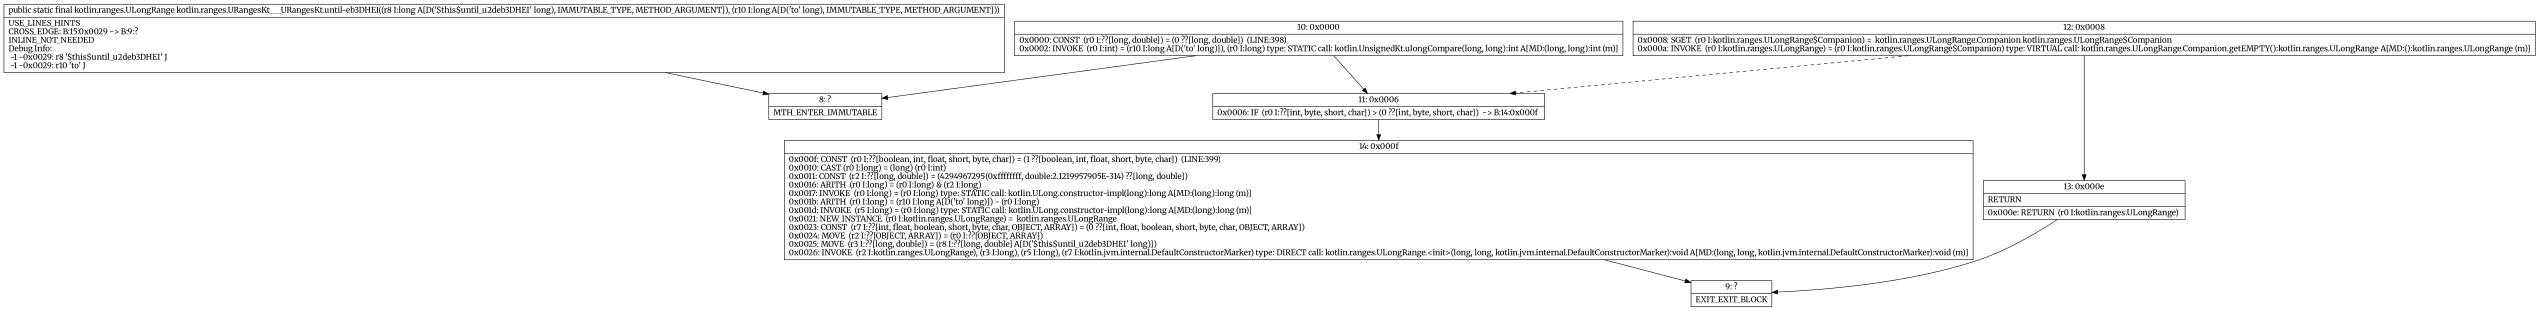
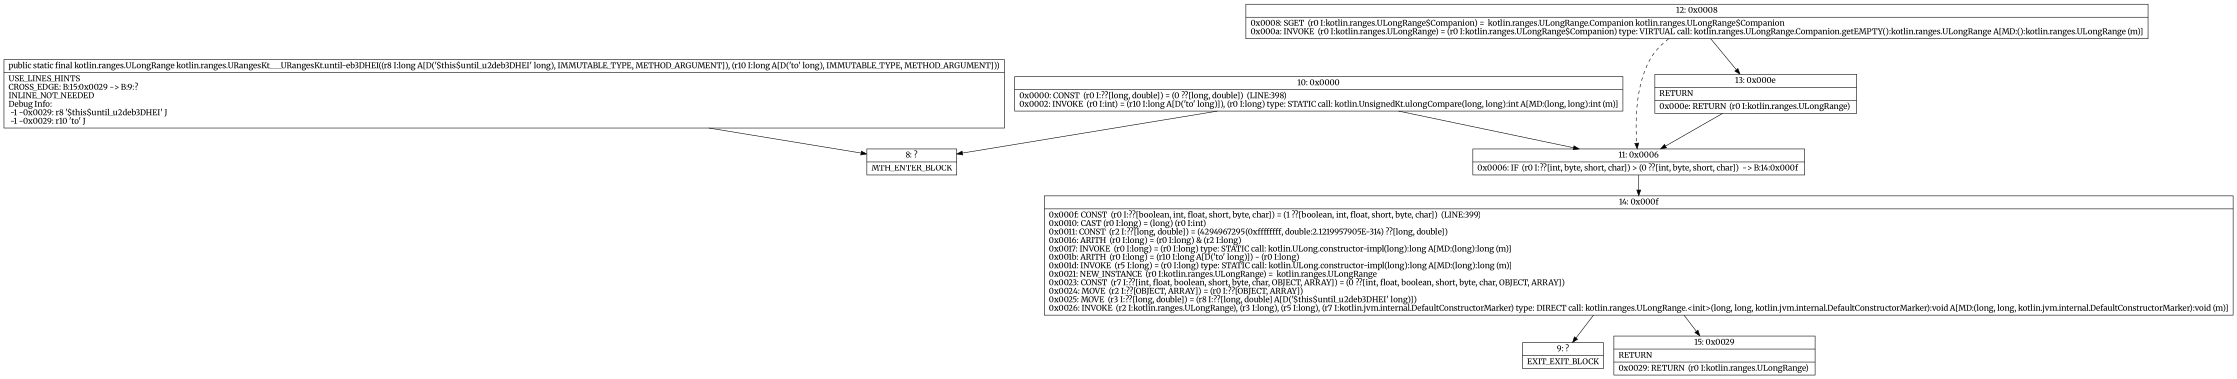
(825, 113) -> (912, 168)
(1923, 275) -> (1694, 130)
none -> (1714, 356)
